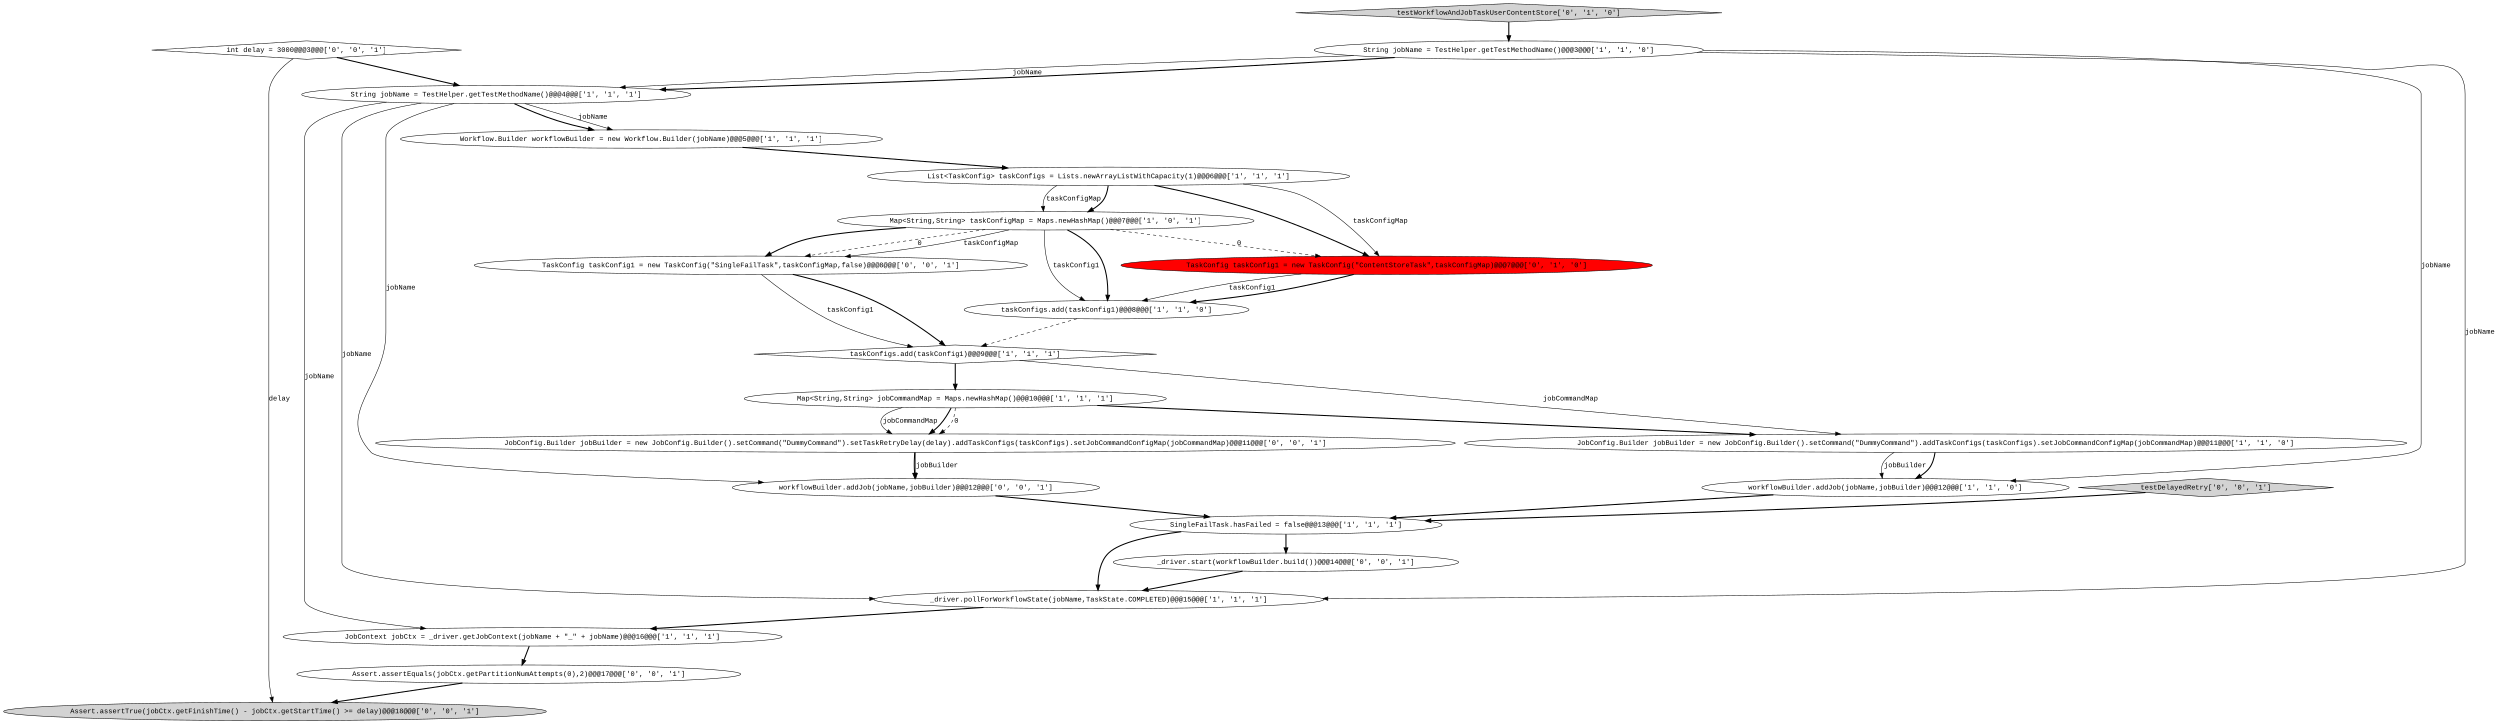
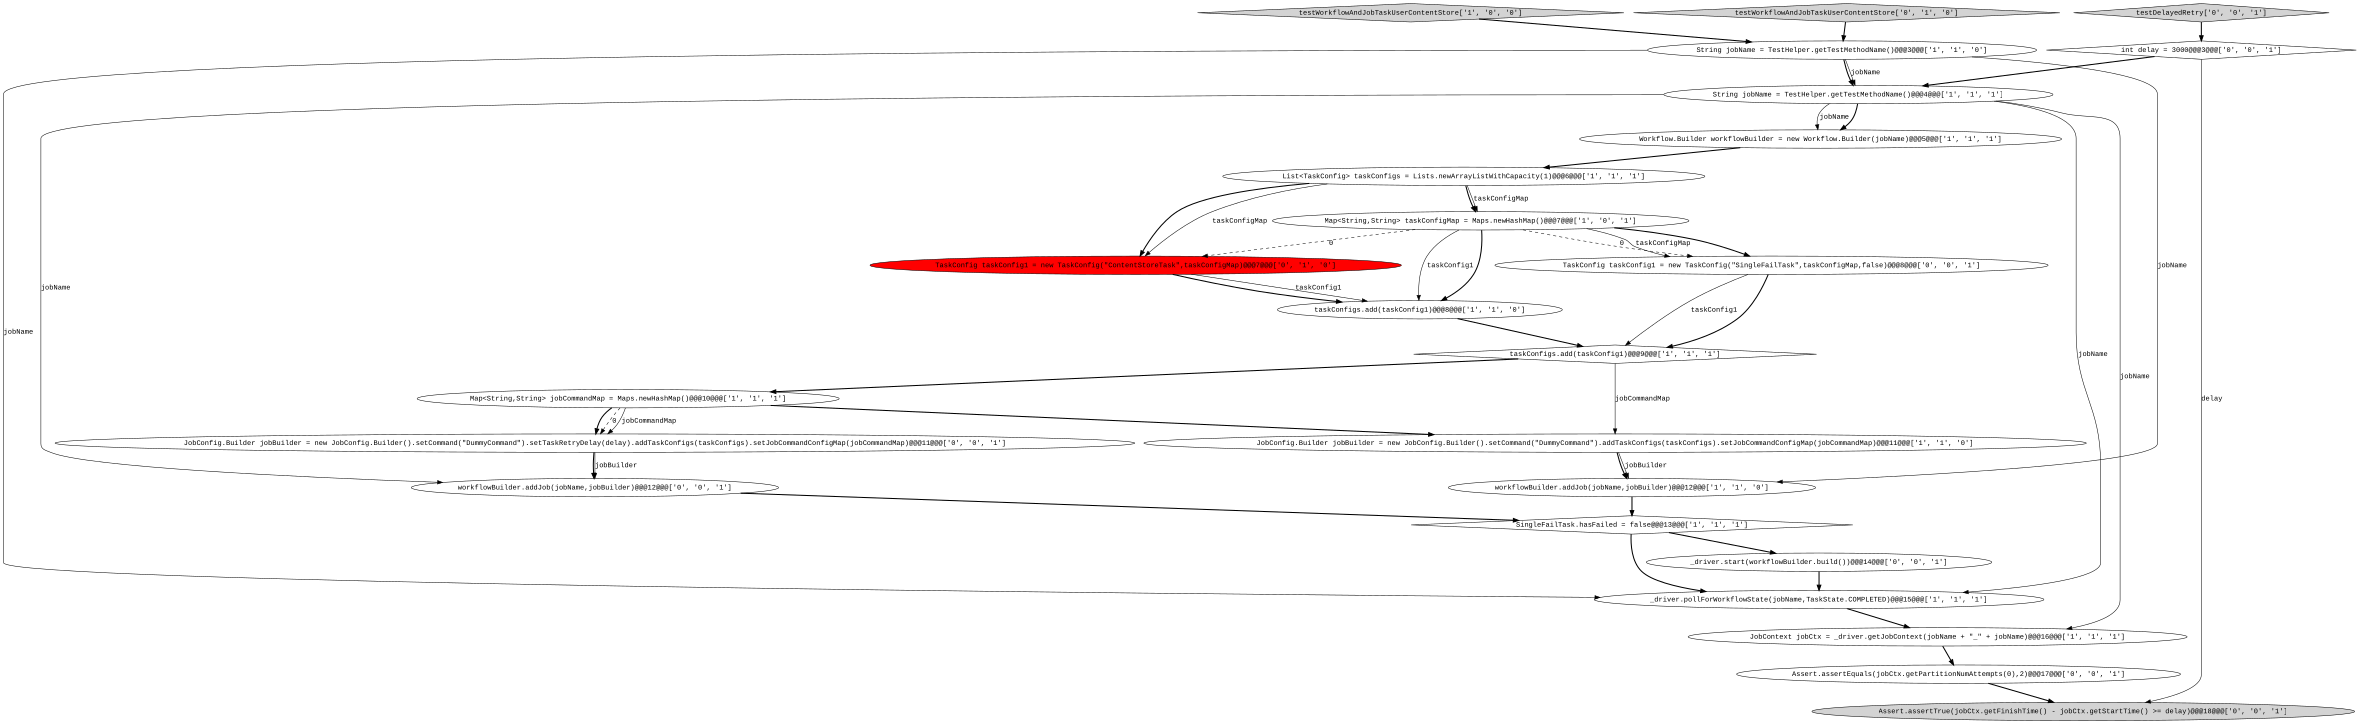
none -> (1411, 13)
(1032, 332) -> (1517, 332)
(1788, 509) -> (2201, 29)
(1286, 525) -> (1632, 525)
